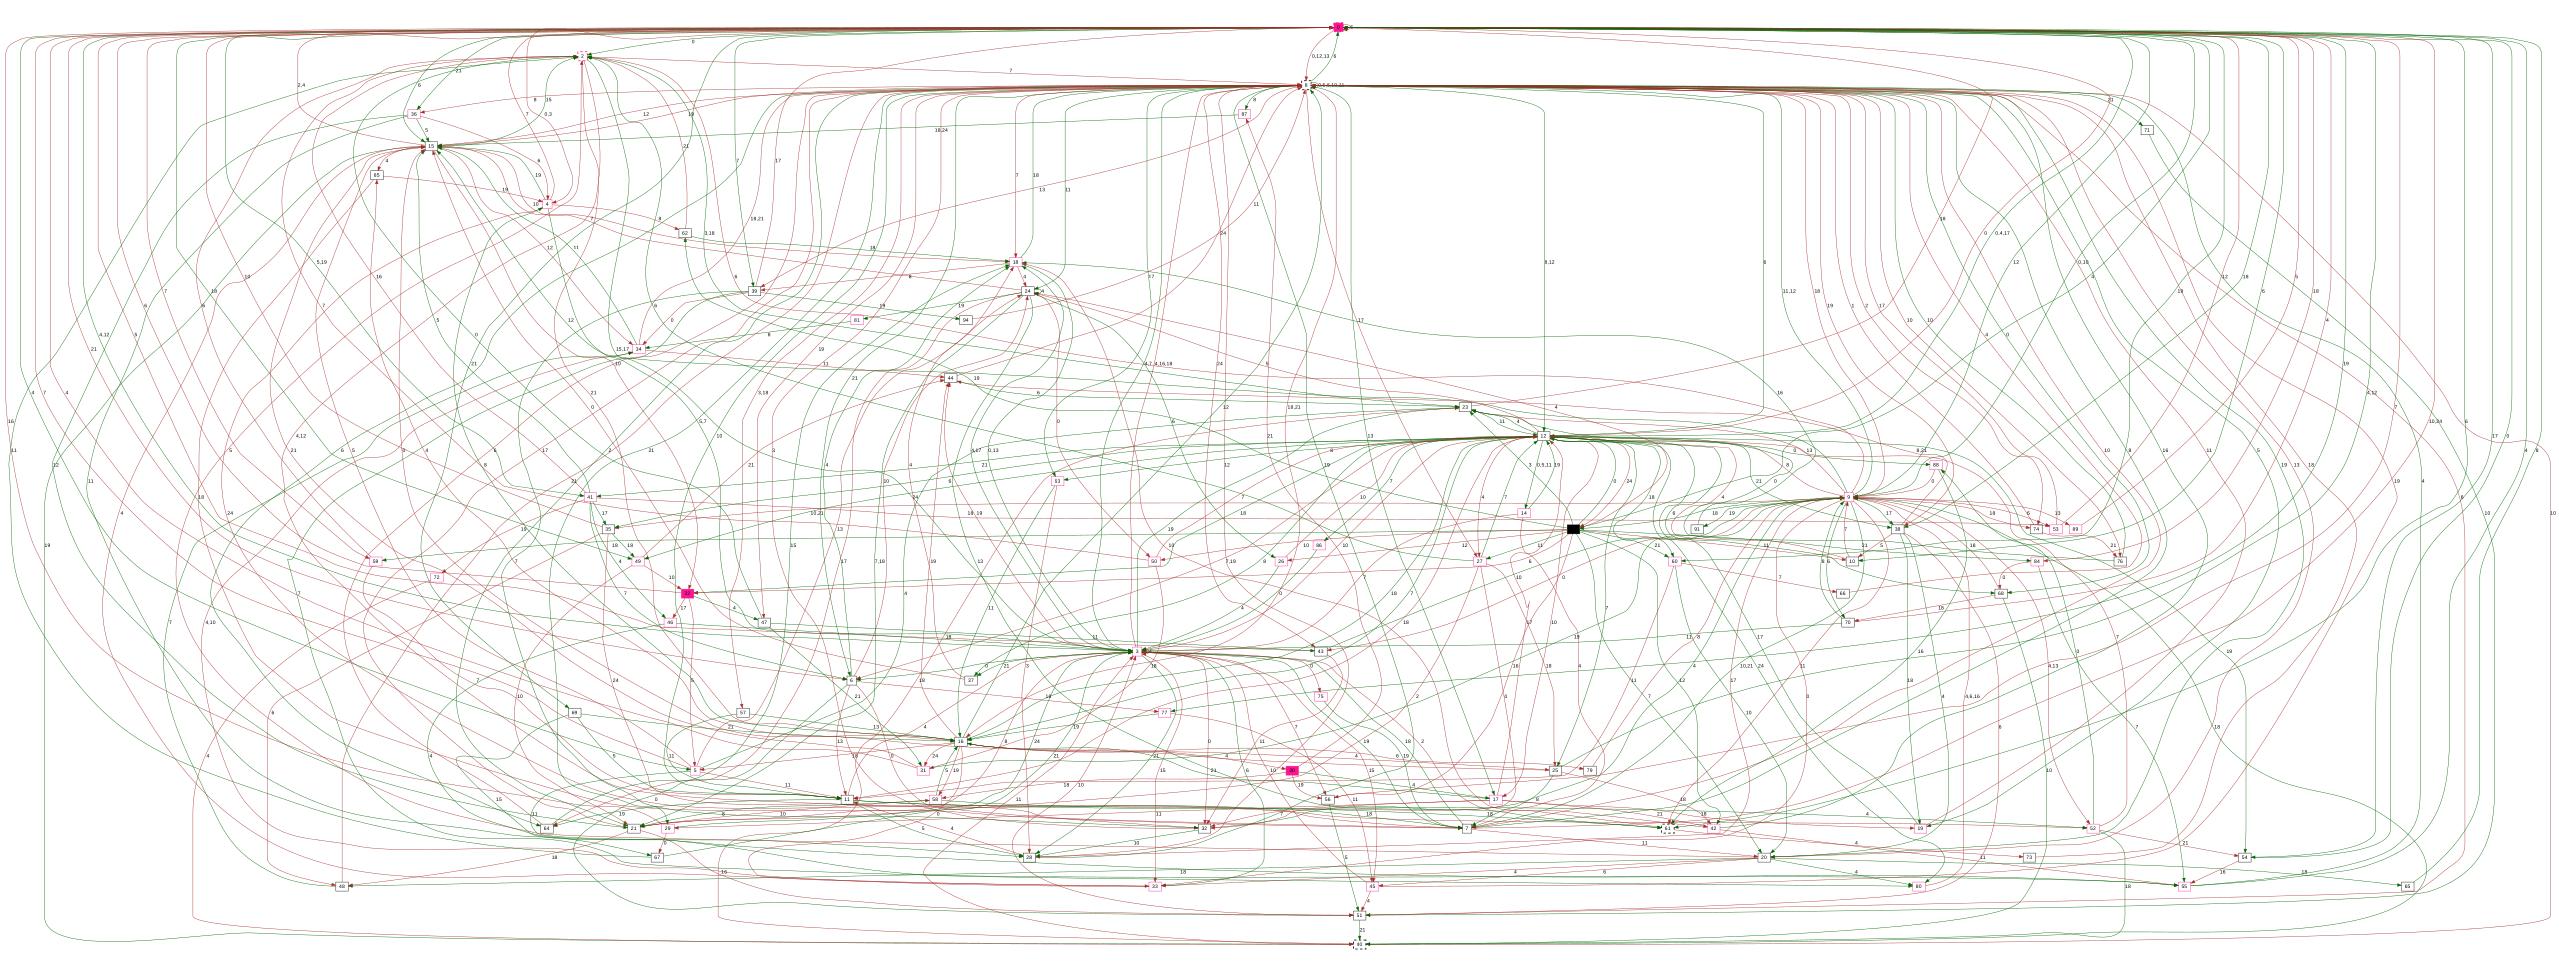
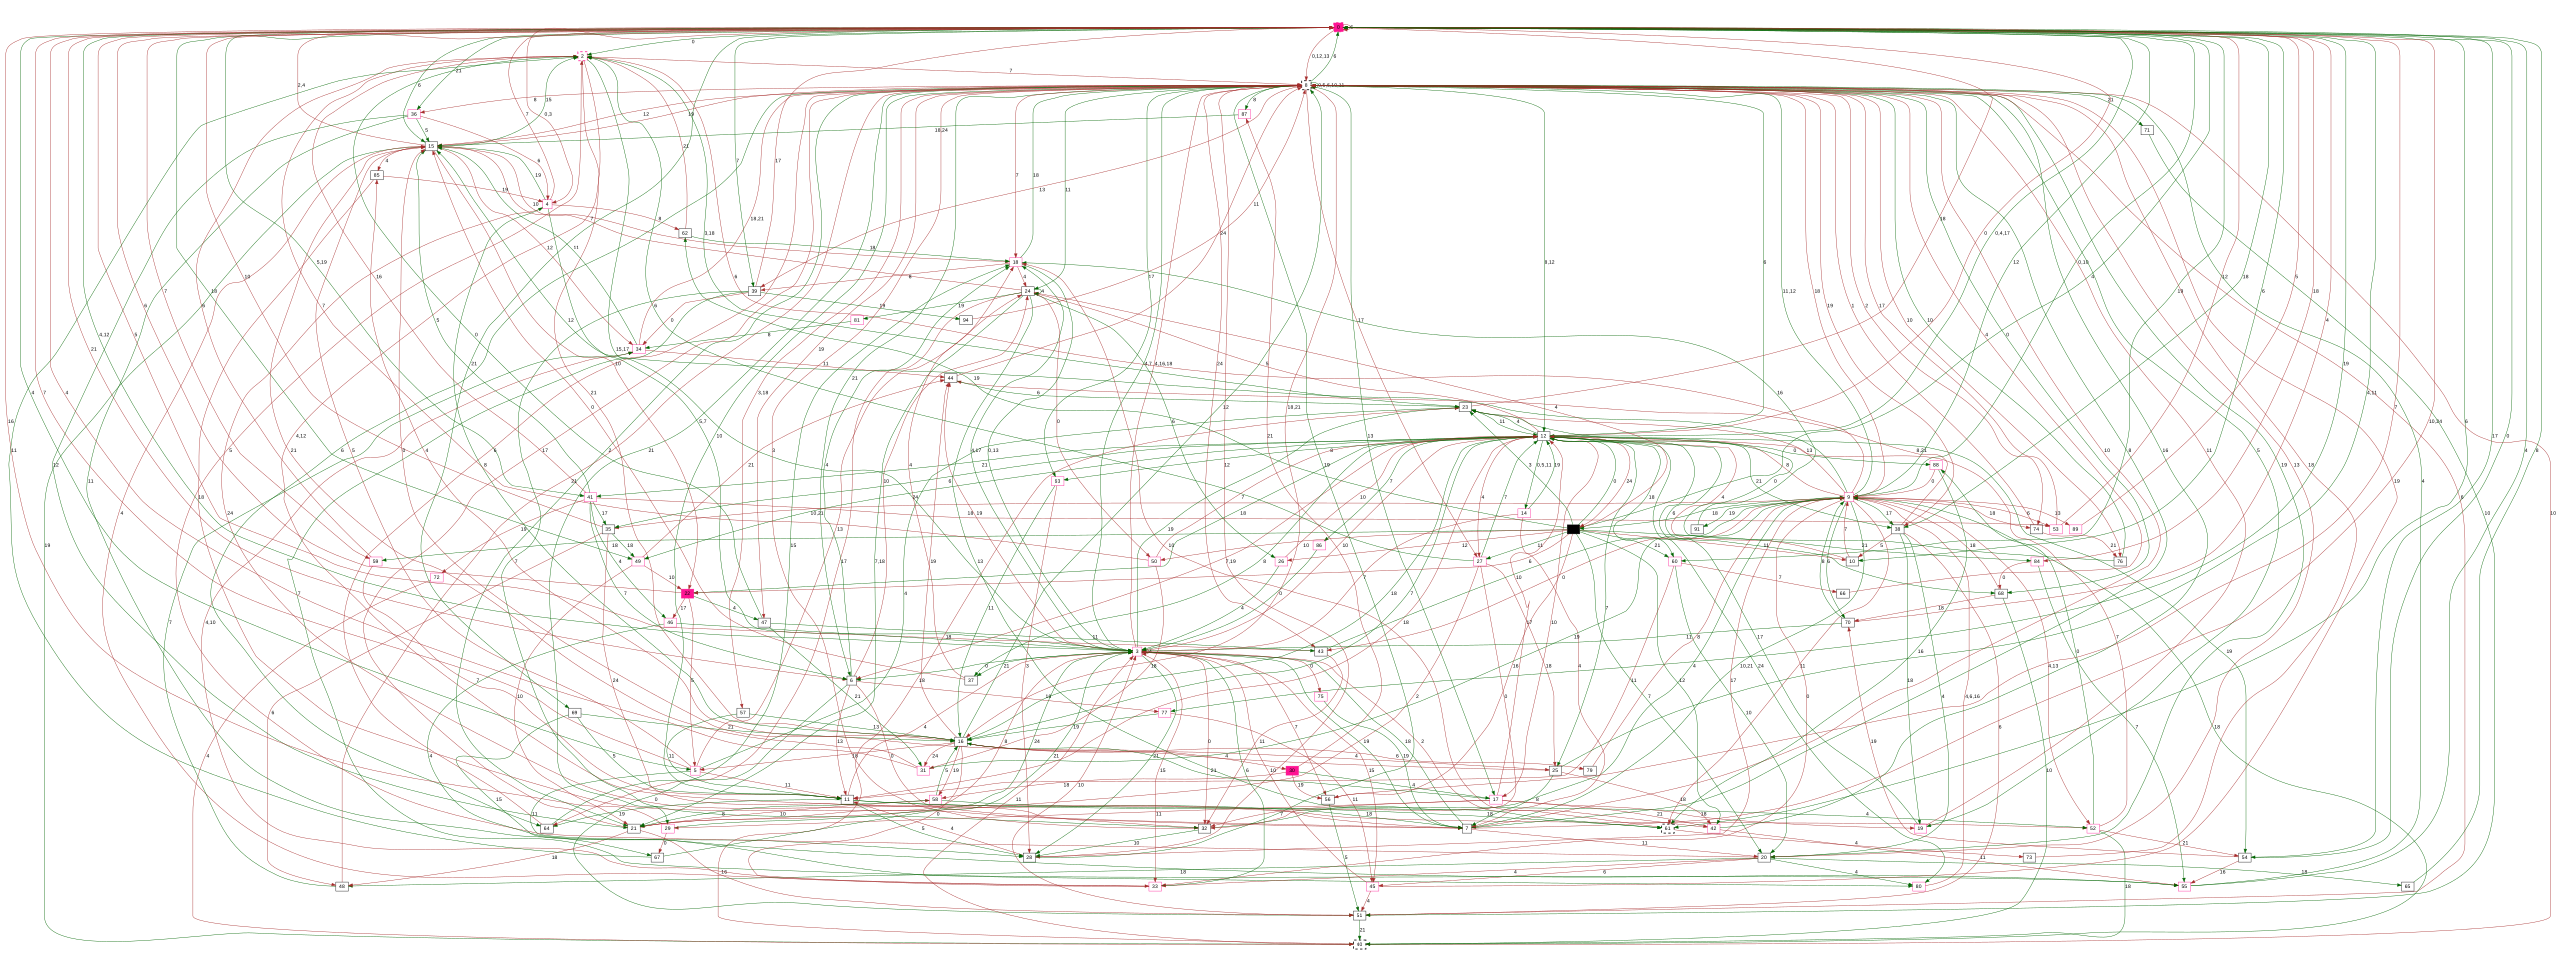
(2372, 393) -> (2372, 393)
none -> (1968, 841)
